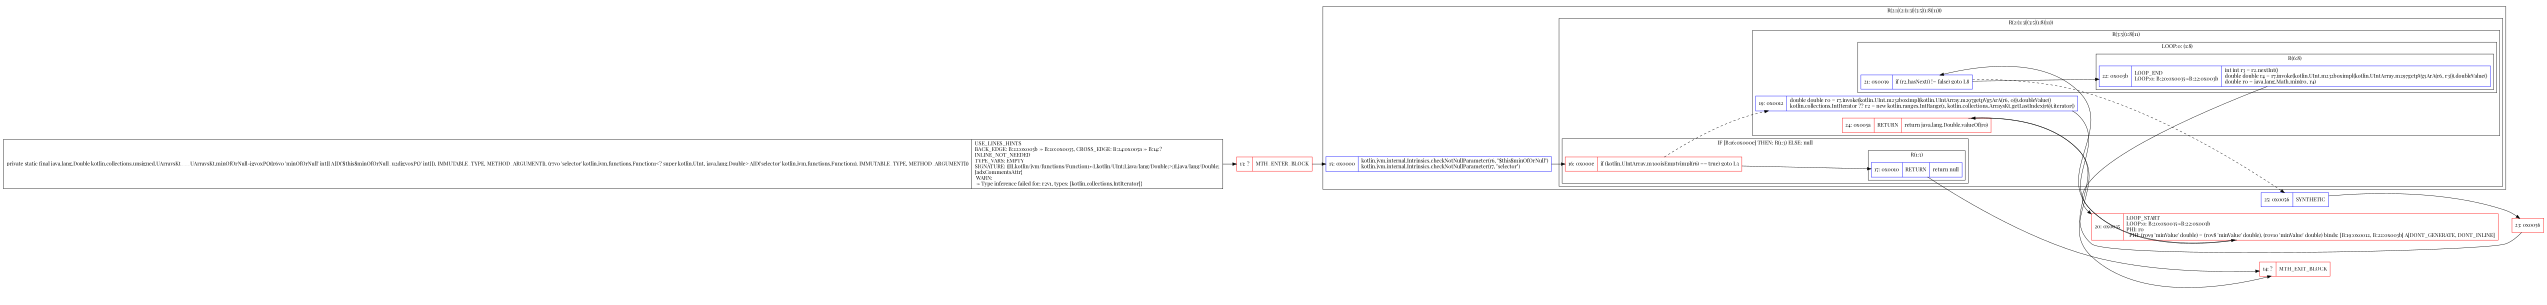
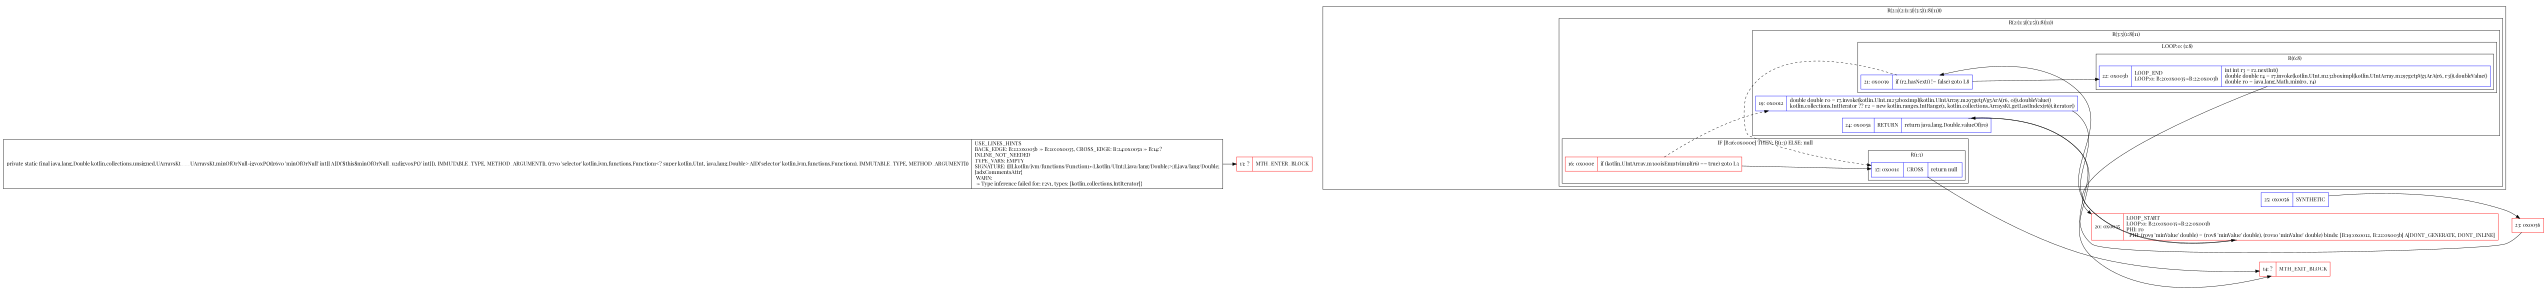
(2135, 110) -> (1747, 95)
(1917, 125) -> (1917, 125)
(1439, 164) -> none
(1916, 170) -> (1915, 170)
